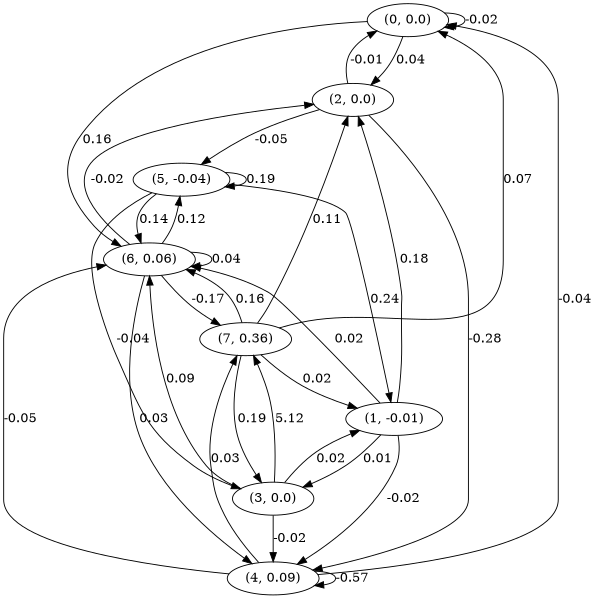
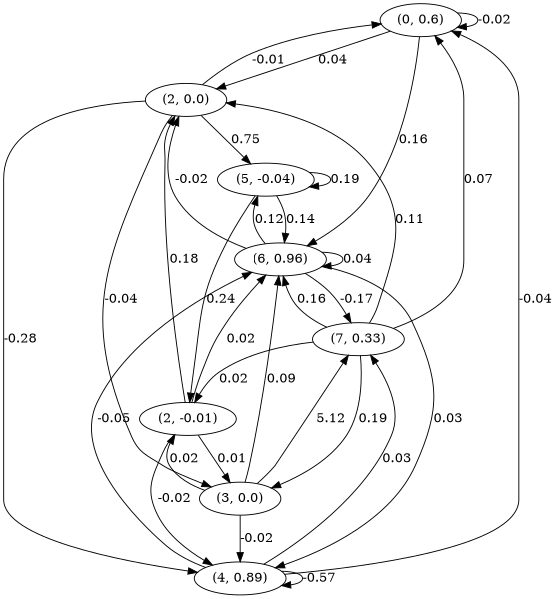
(408, 20) -> (421, 20)
(272, 140) -> (246, 140)
(149, 259) -> (280, 259)
(246, 339) -> (358, 339)
(114, 349) -> (103, 315)
(394, 419) -> (188, 419)
(273, 578) -> (240, 578)
